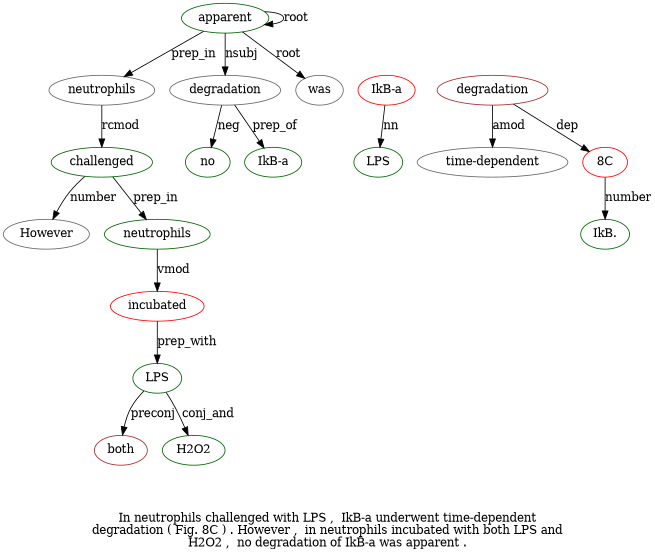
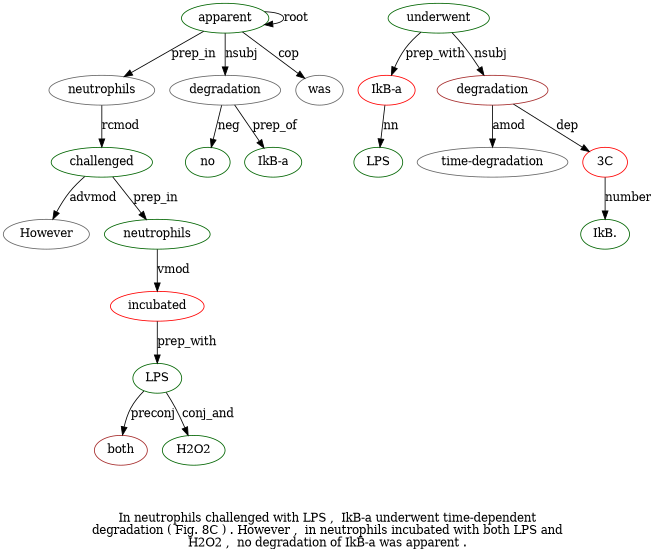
none -> (439, 18)
(288, 54) -> (288, 54)
(493, 162) -> (493, 162)
(605, 162) -> (605, 162)
(93, 198) -> (93, 198)
